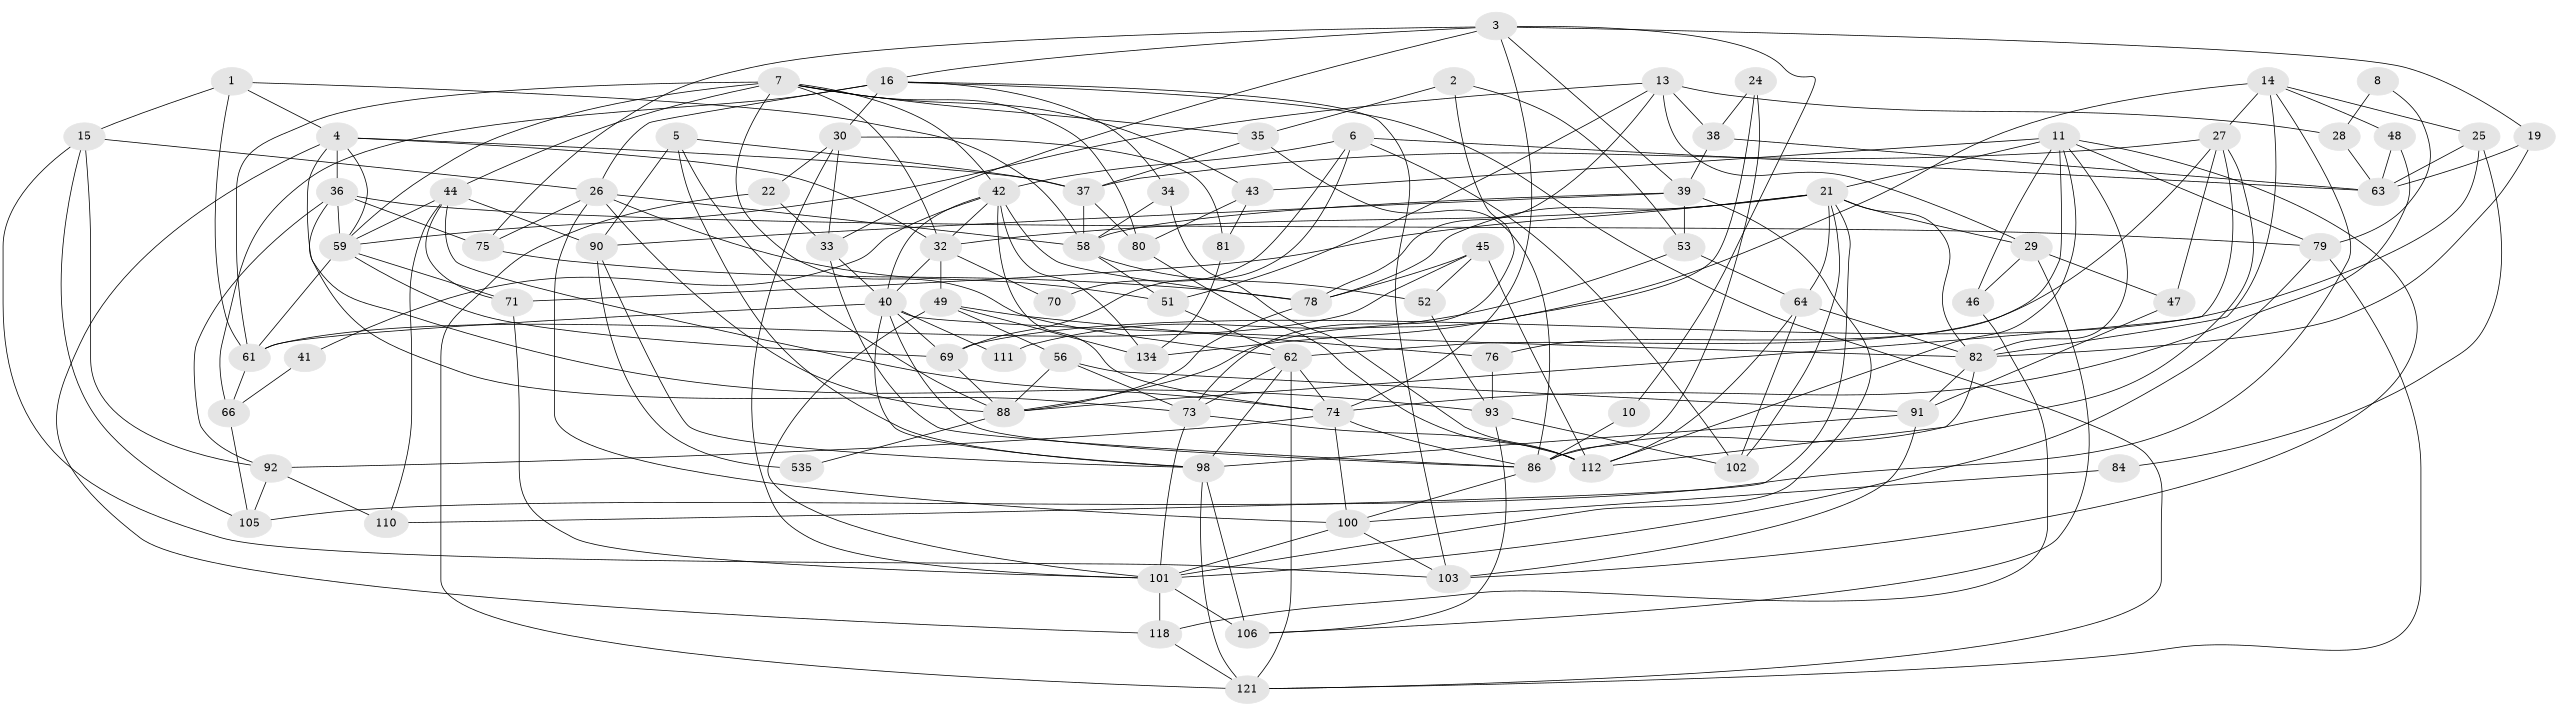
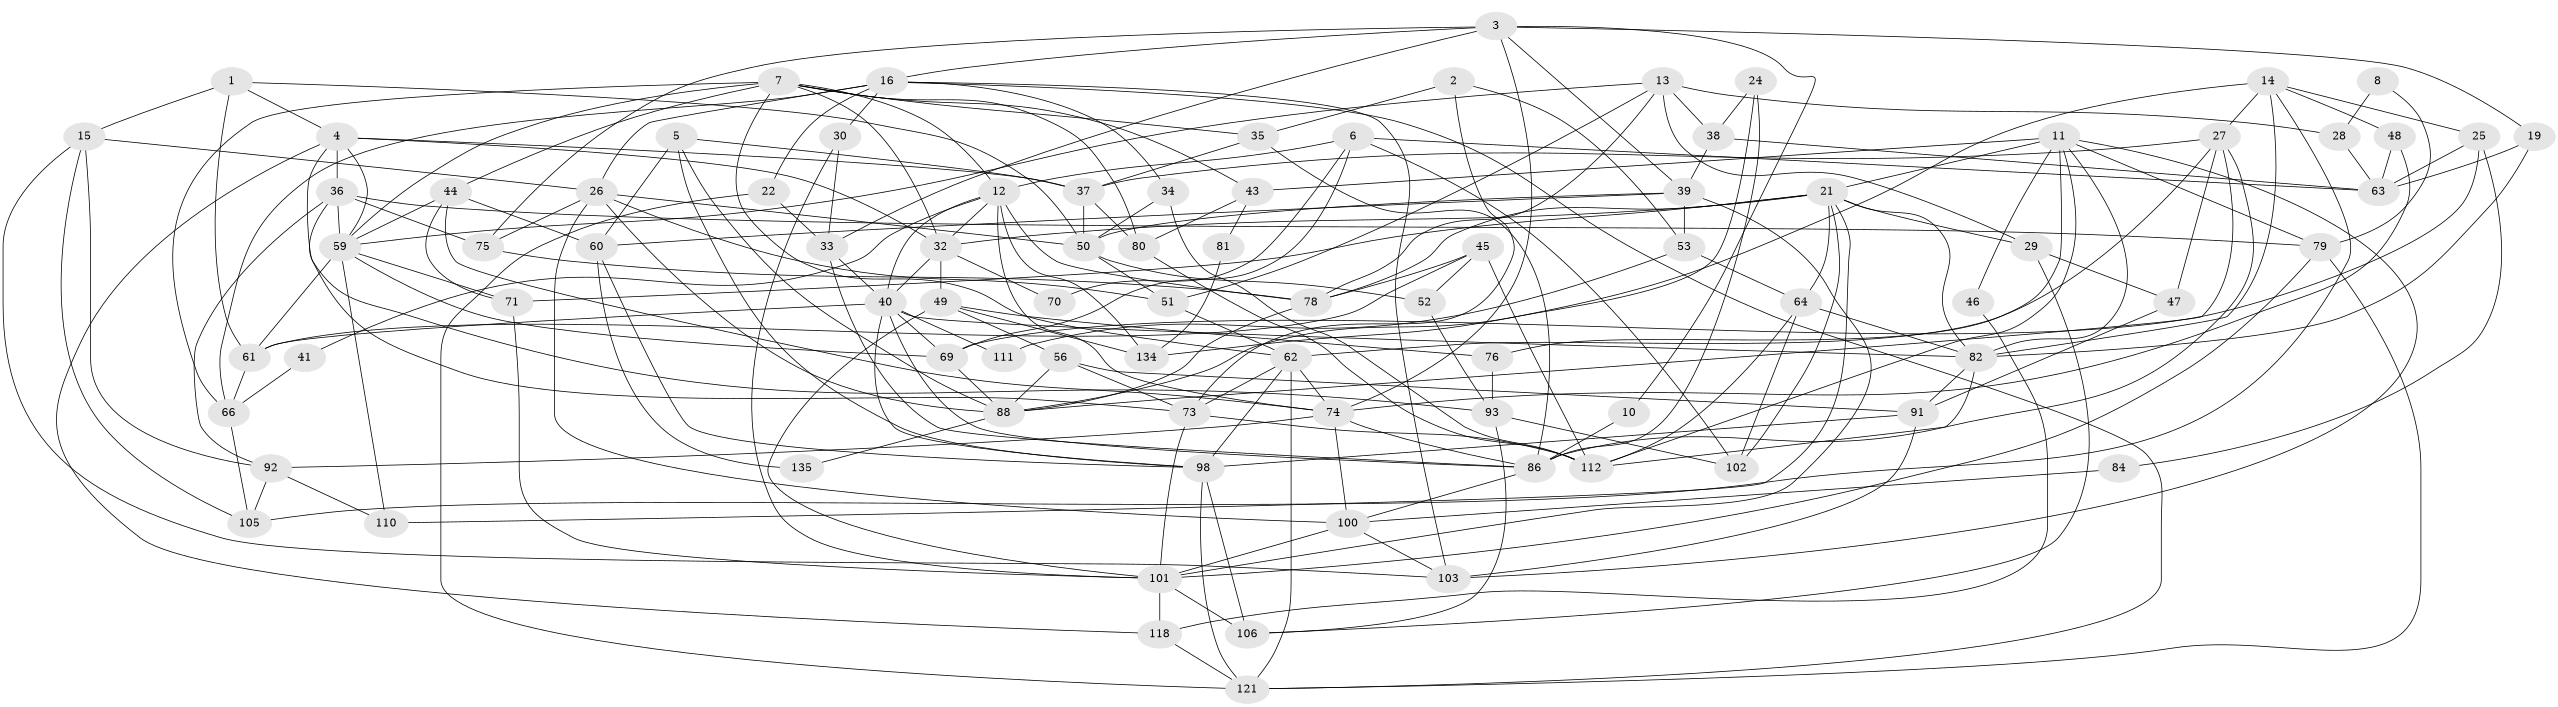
(402, 101) -> (346, 104)
(1052, 144) -> none
(805, 164) -> (812, 123)
(999, 192) -> (999, 192)
(597, 247) -> (597, 247)
(1084, 247) -> (1084, 247)
(2002, 275) -> none
(412, 347) -> (363, 386)
(802, 468) -> (802, 468)
